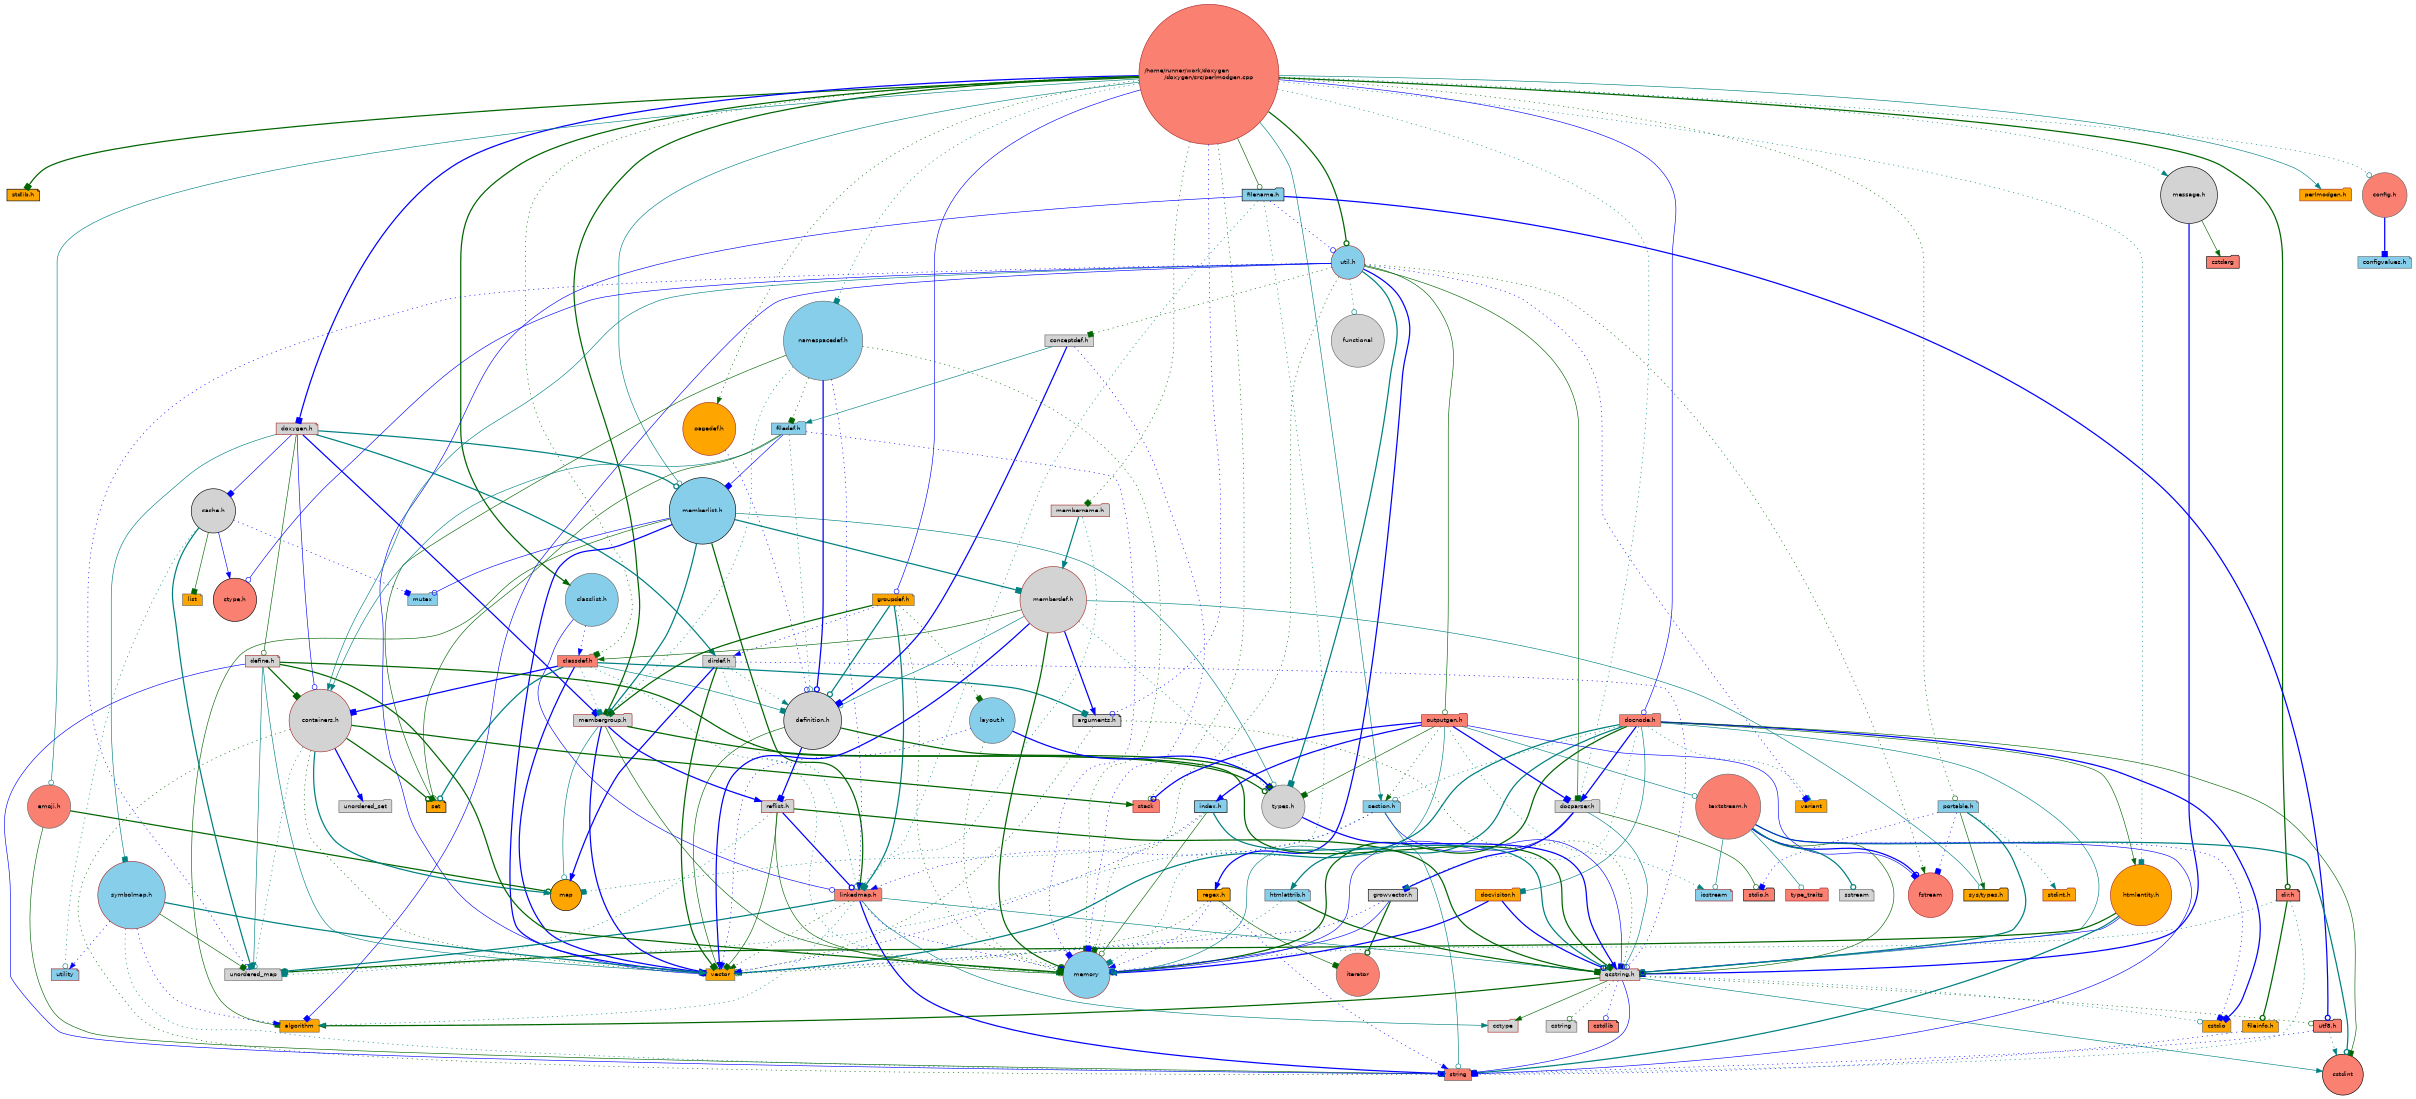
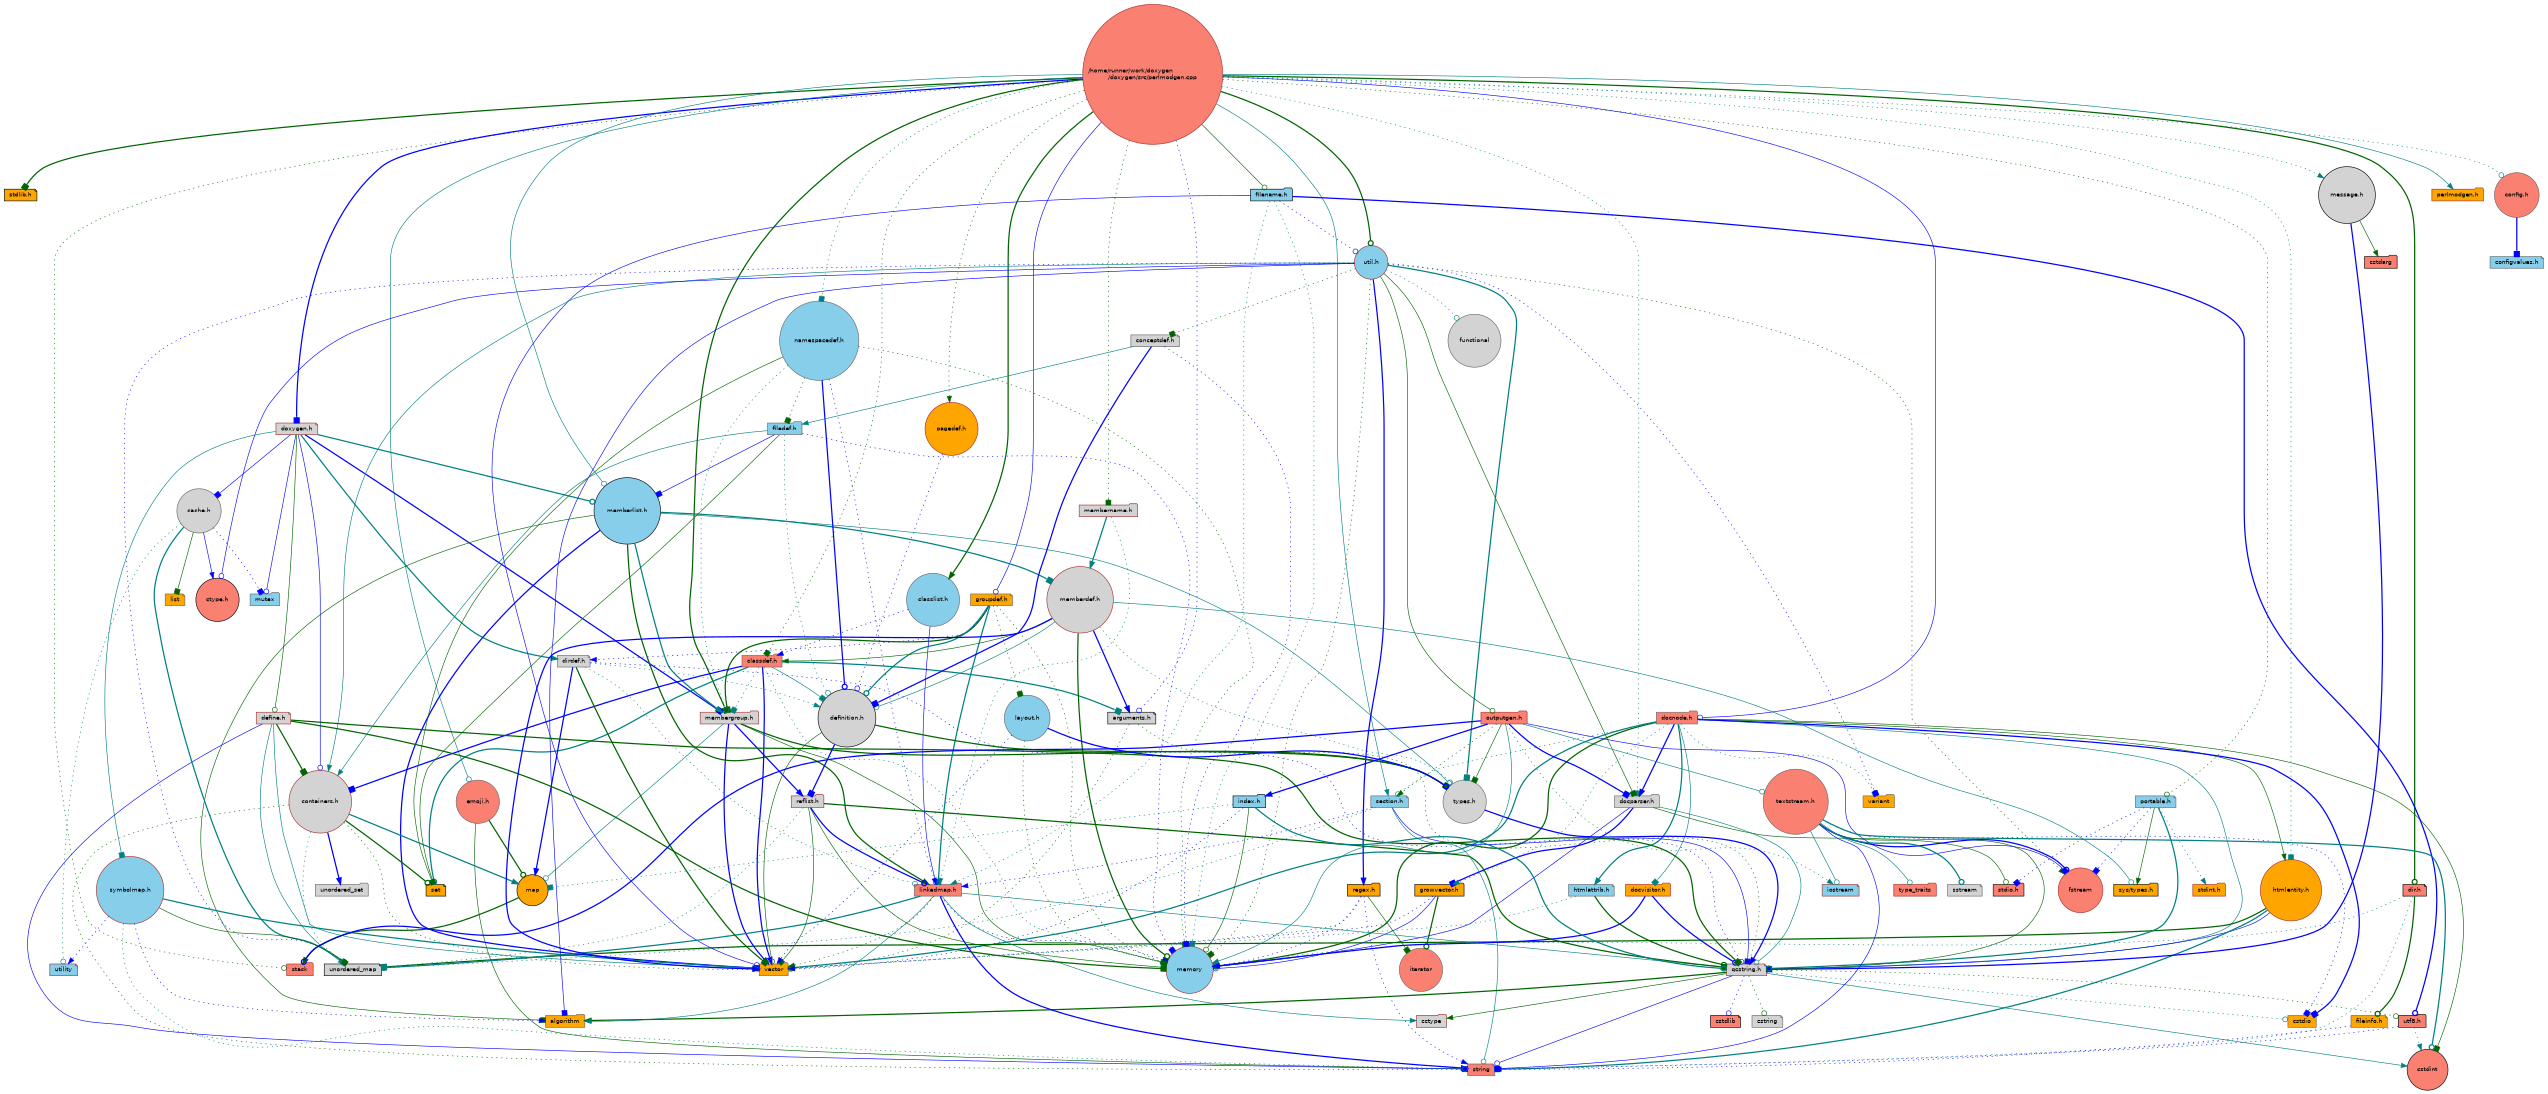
(213, 511) -> (199, 511)
(539, 551) -> (281, 512)
(700, 765) -> (439, 927)
(1393, 895) -> (1439, 890)
(253, 975) -> (353, 970)
(609, 1013) -> (778, 998)
